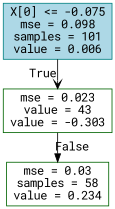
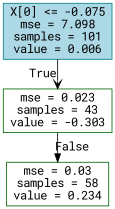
(58, 31) -> (58, 31)
(58, 111) -> (58, 111)
